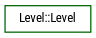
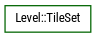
(48, 19) -> (48, 19)
